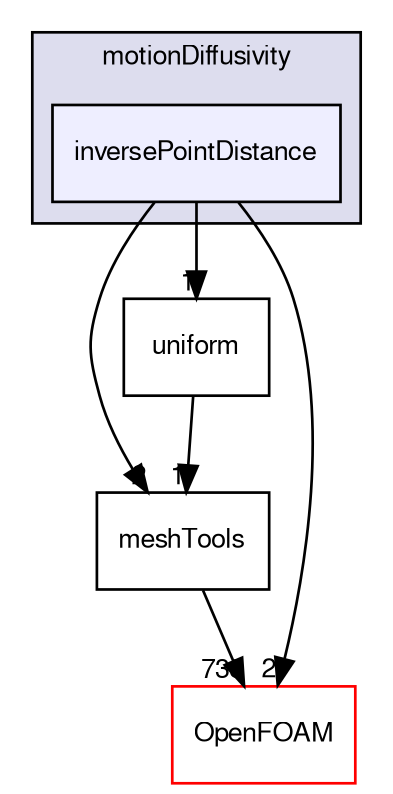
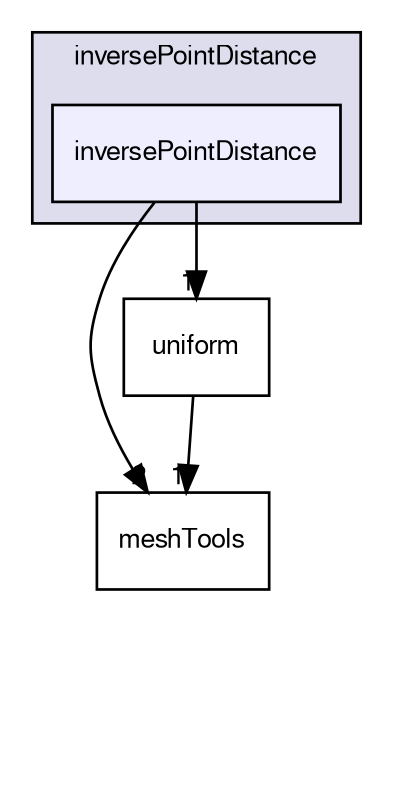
(196, 58) -> (196, 58)
(264, 735) -> none
